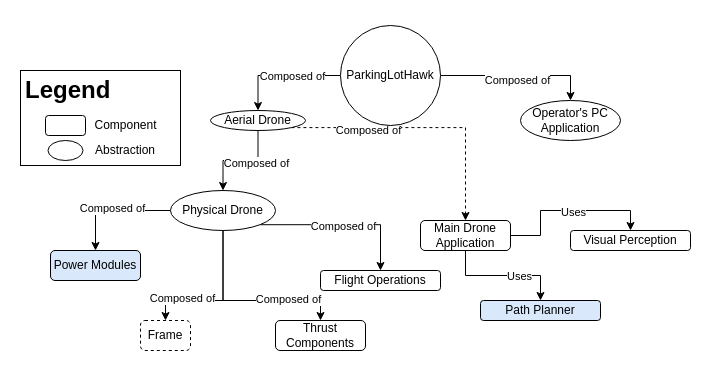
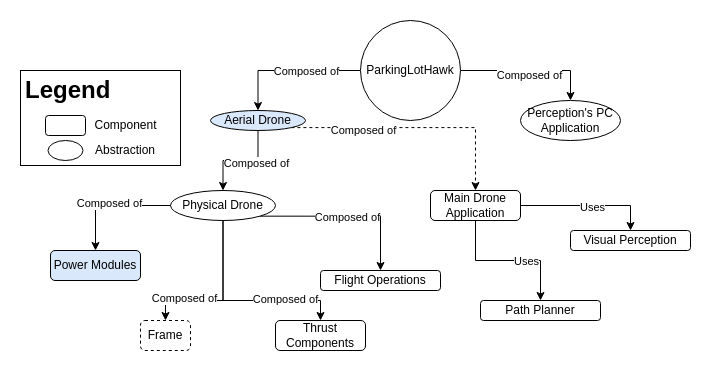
(391, 76) -> (411, 71)
(258, 121) -> (258, 121)
(571, 121) -> (571, 121)
(223, 211) -> (223, 206)
(466, 236) -> (476, 206)
(541, 311) -> (541, 311)
